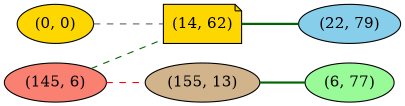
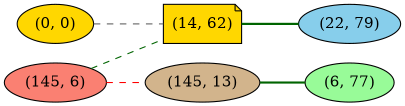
(202, 83) -> (202, 83)
